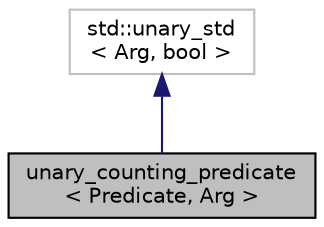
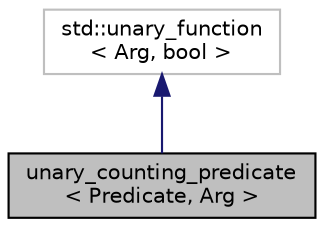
(162, 42) -> (162, 42)
